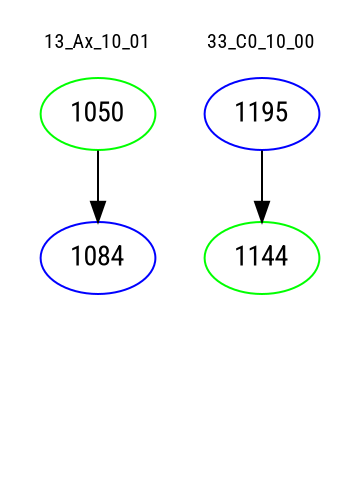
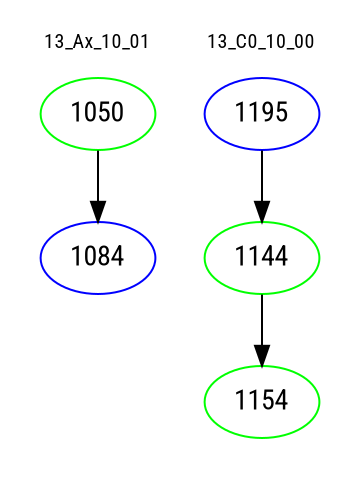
(262, 43) -> (262, 43)
none -> (262, 402)
